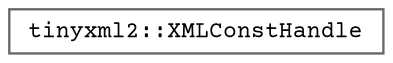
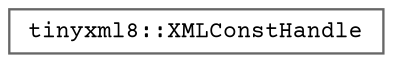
(196, 31) -> (196, 31)
